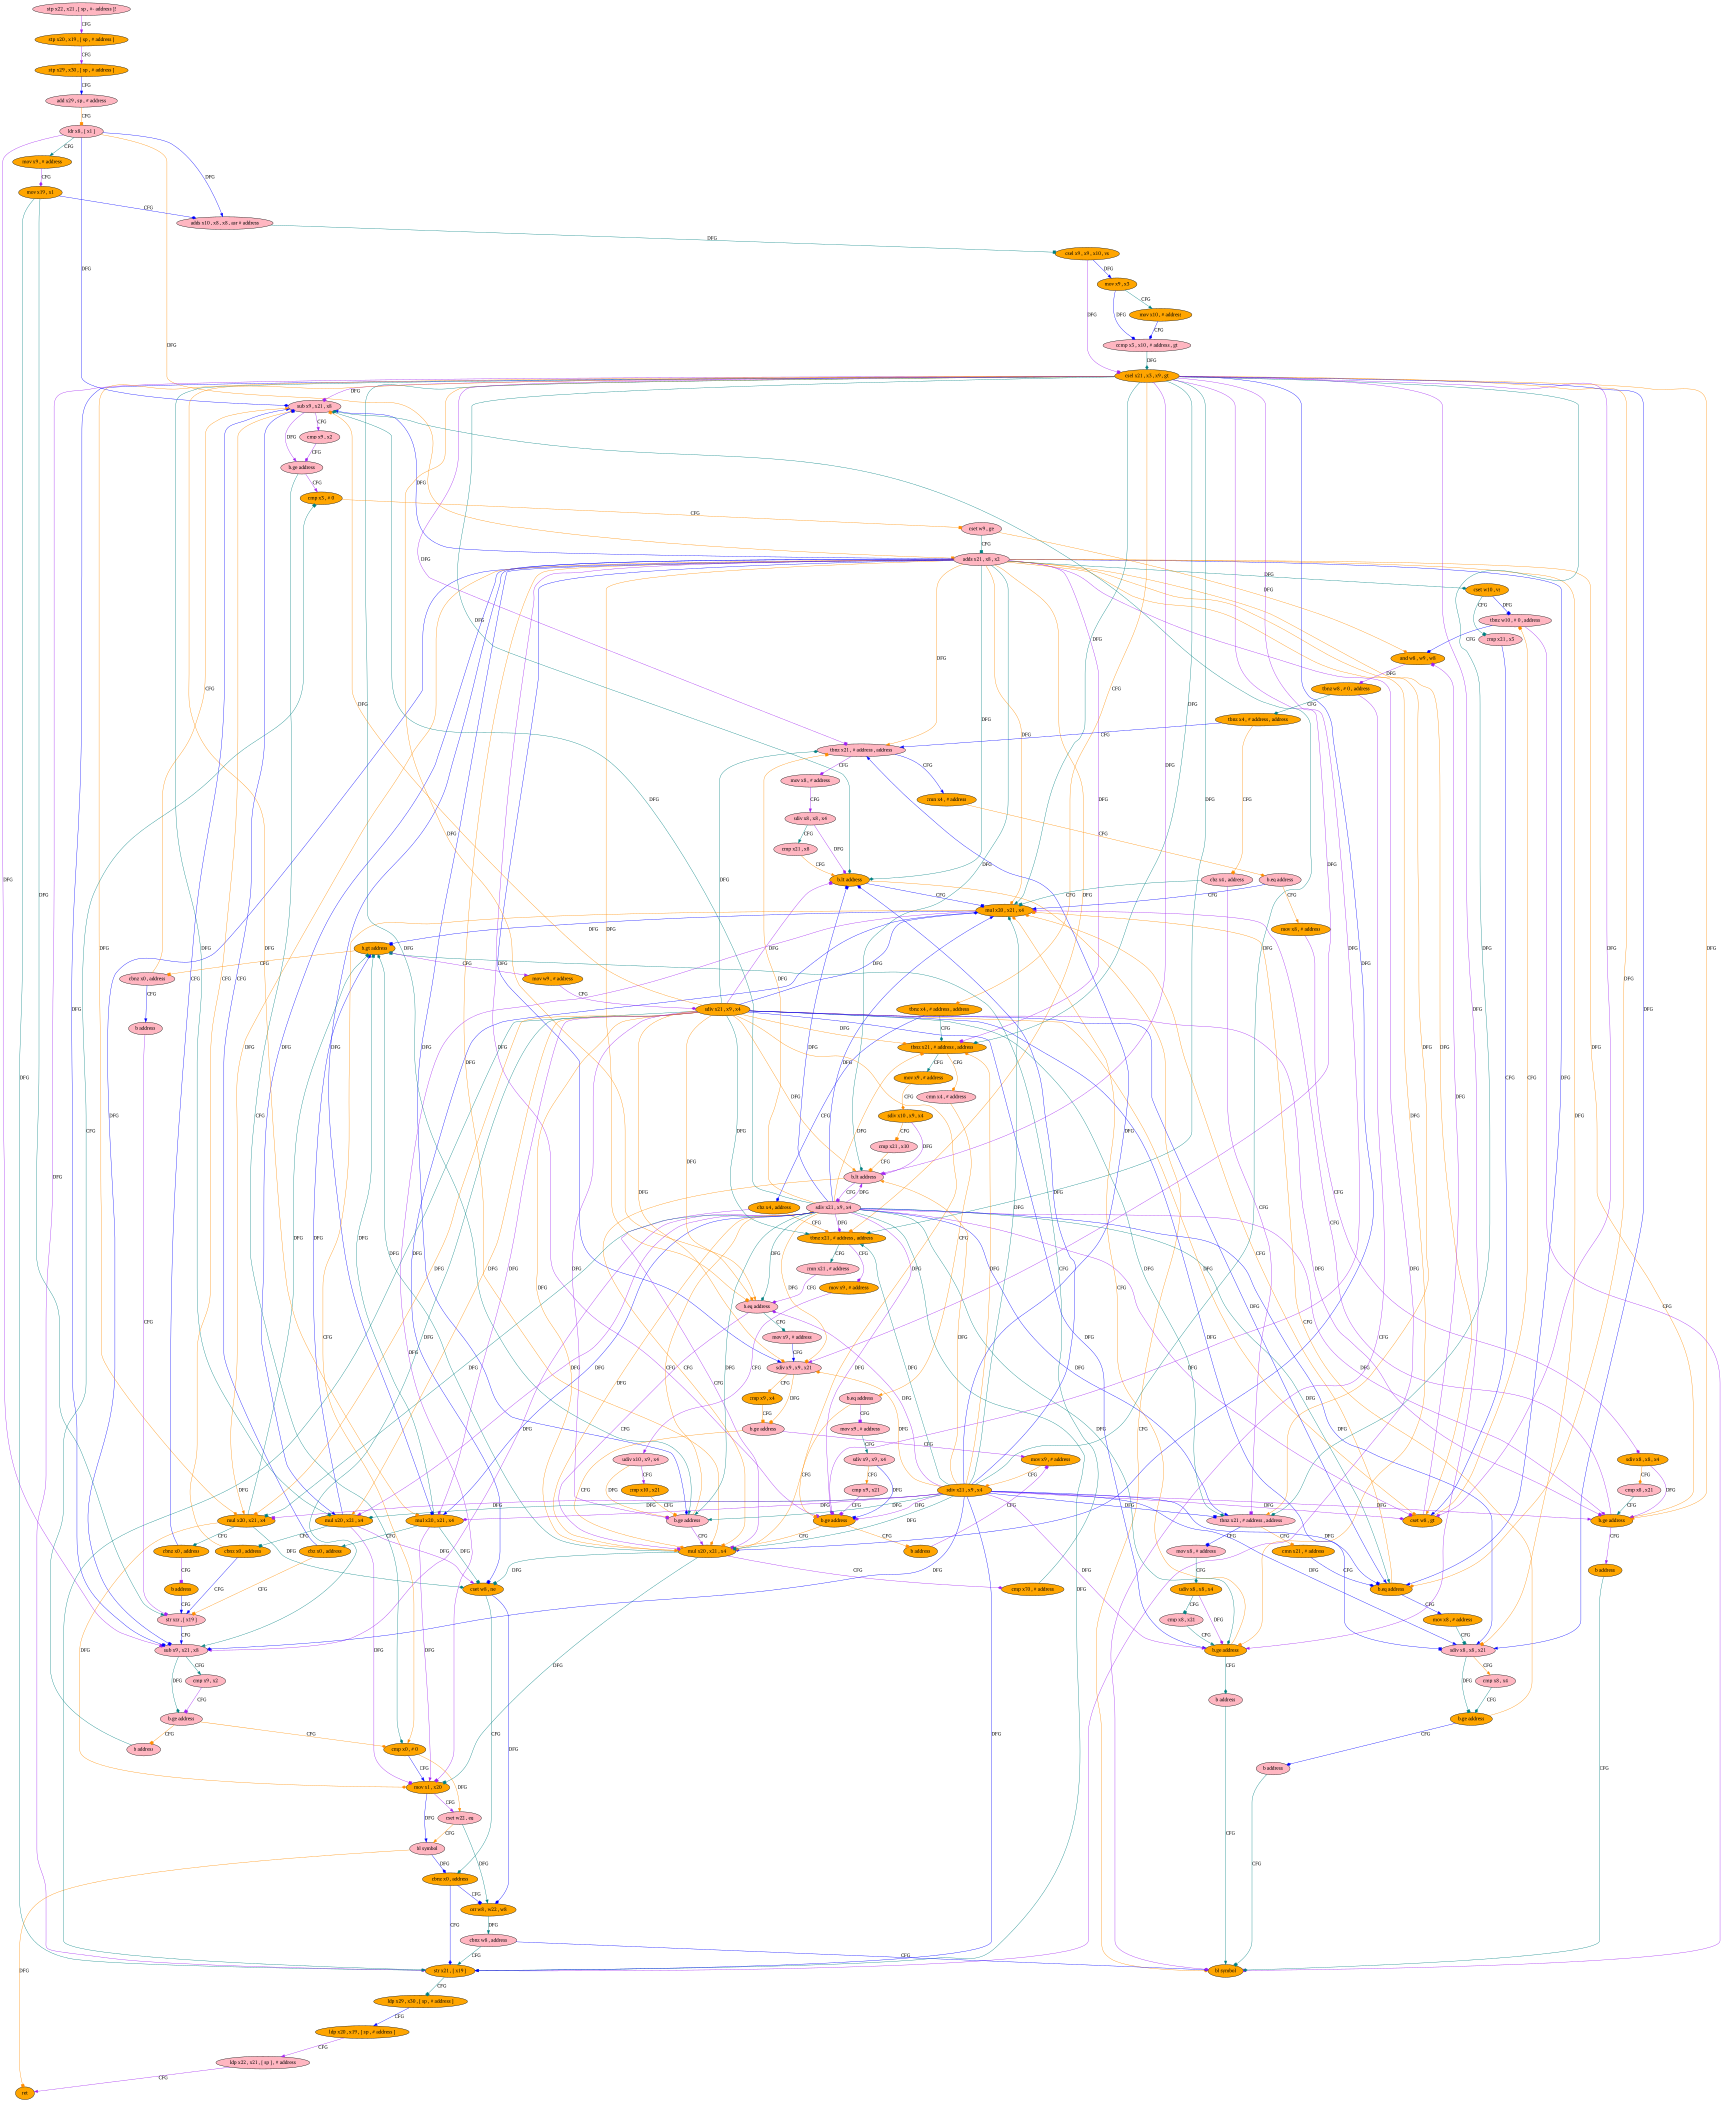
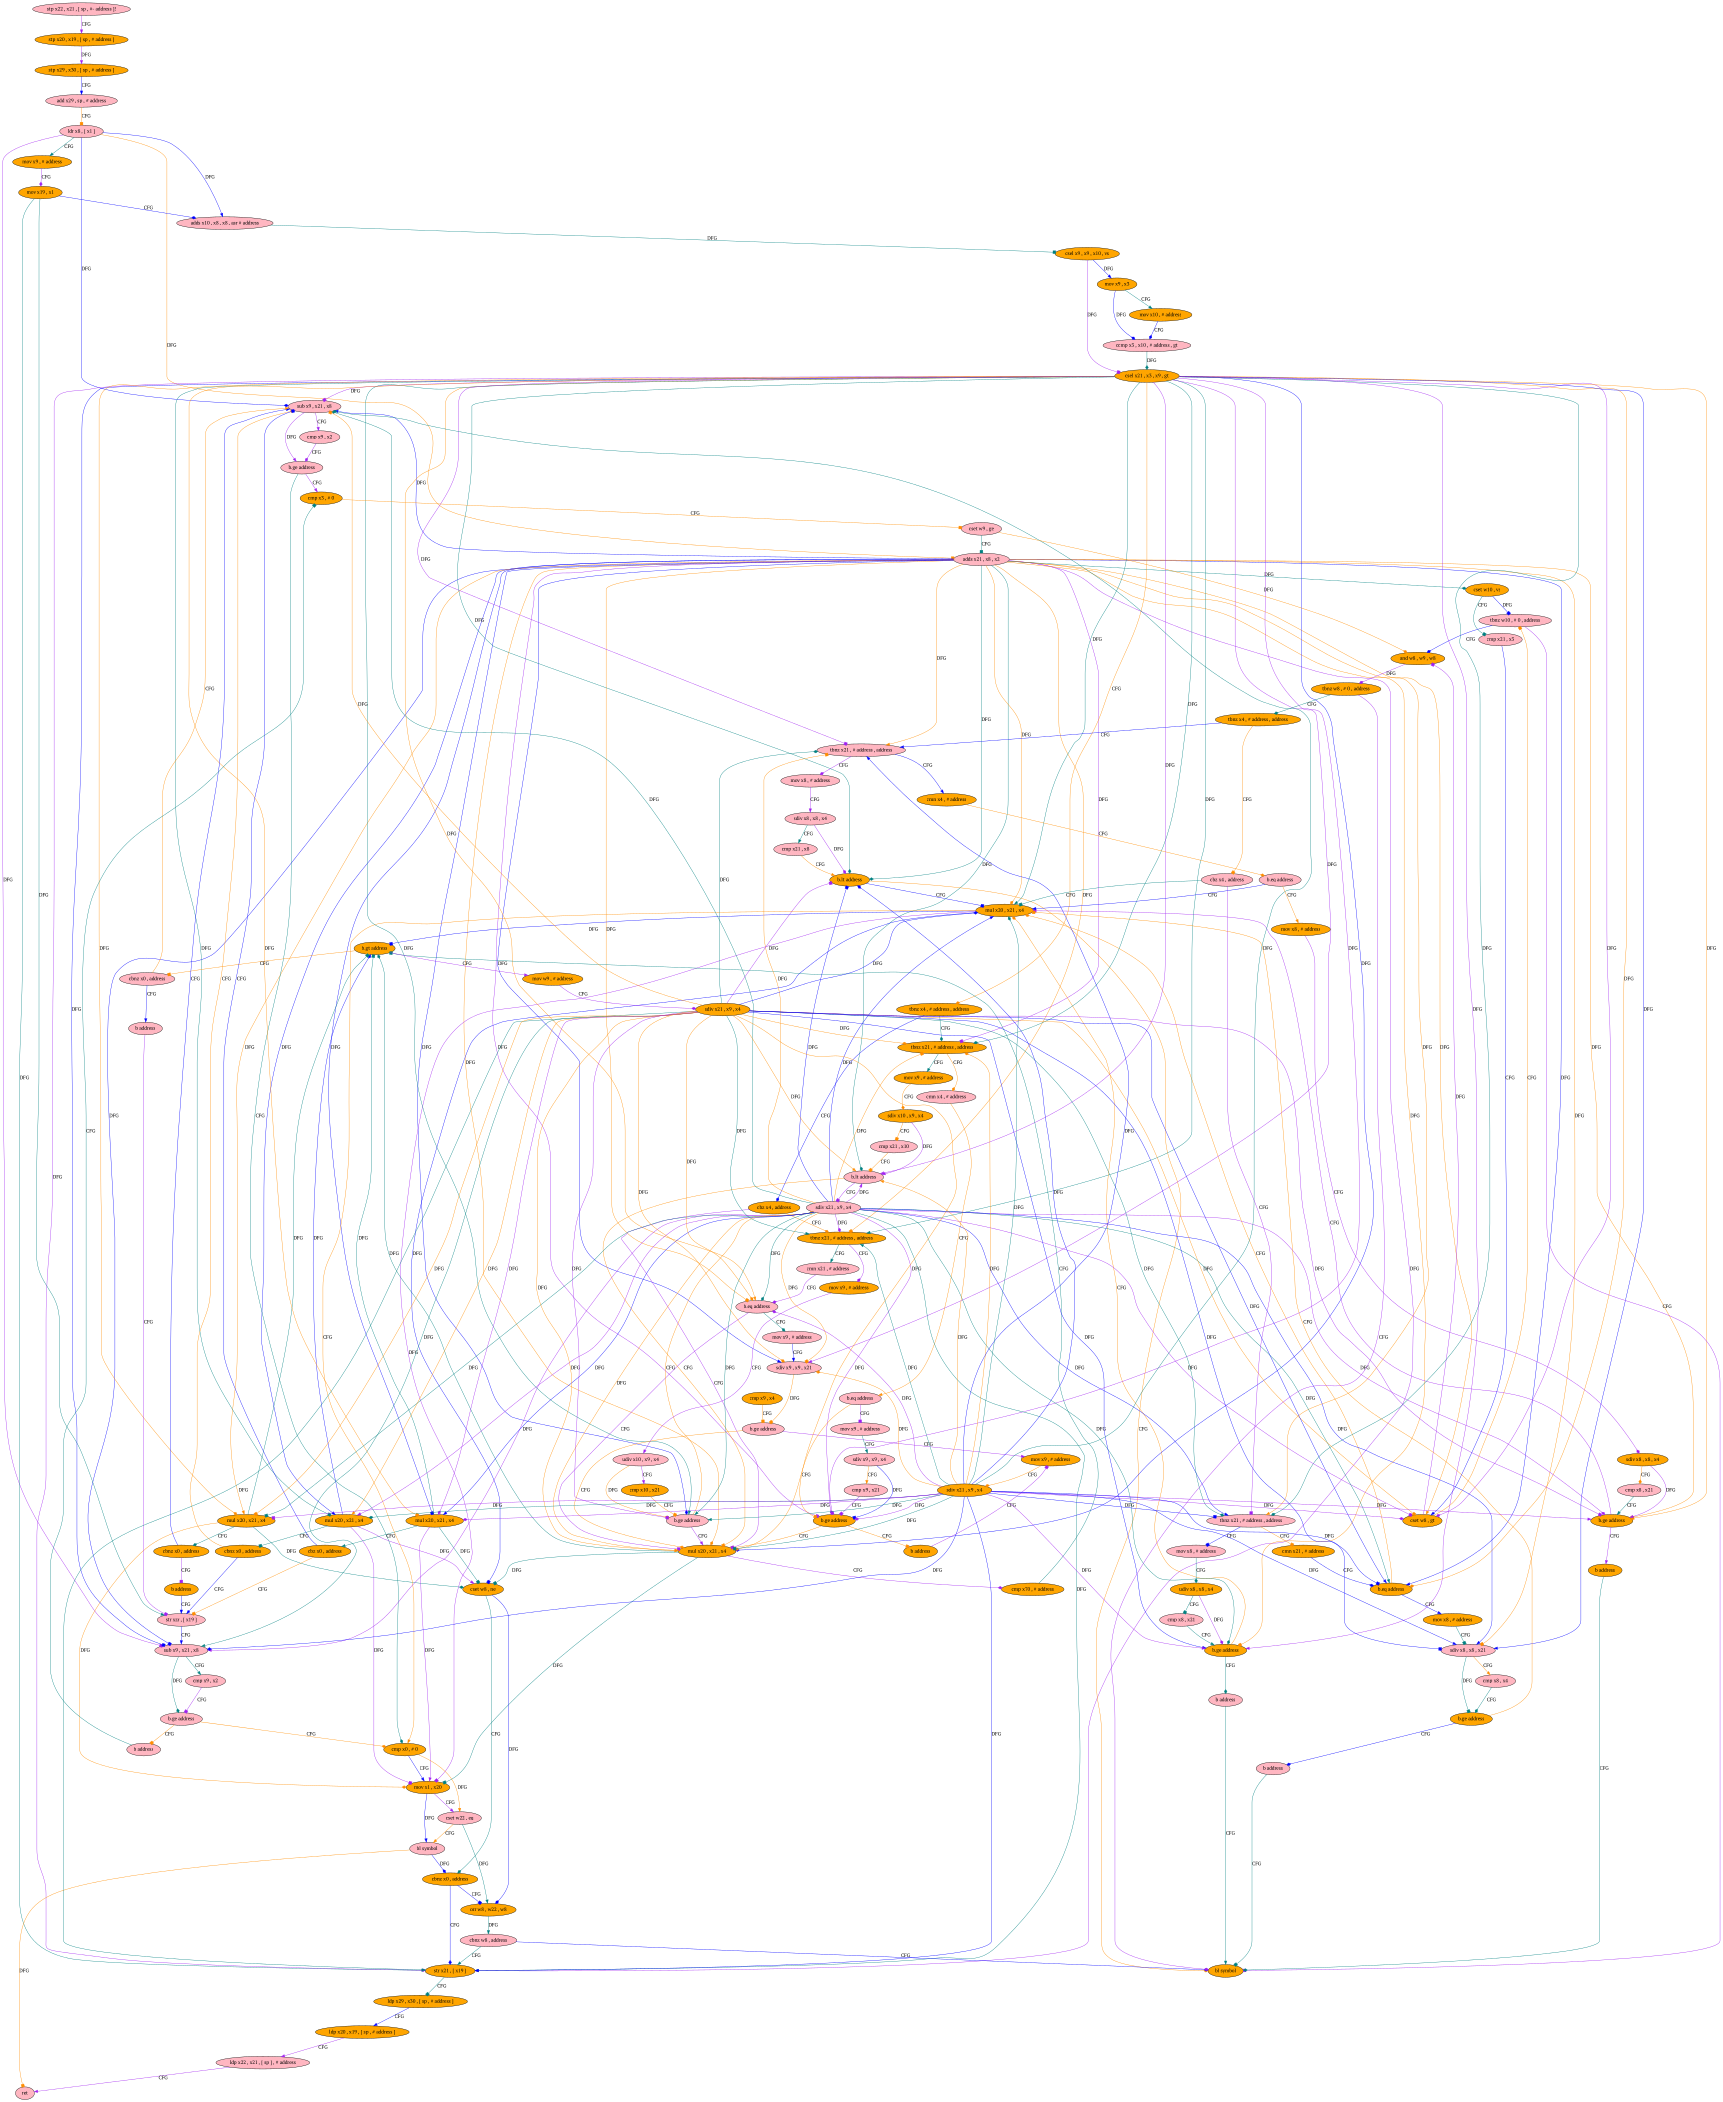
(86, 55) -> (86, 55)
(779, 1382) -> none
(25, 2093) -> (25, 2093)
